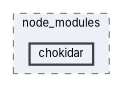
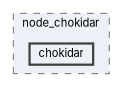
(61, 24) -> (61, 24)
